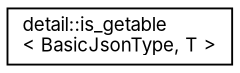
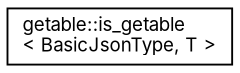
(120, 37) -> (120, 37)
